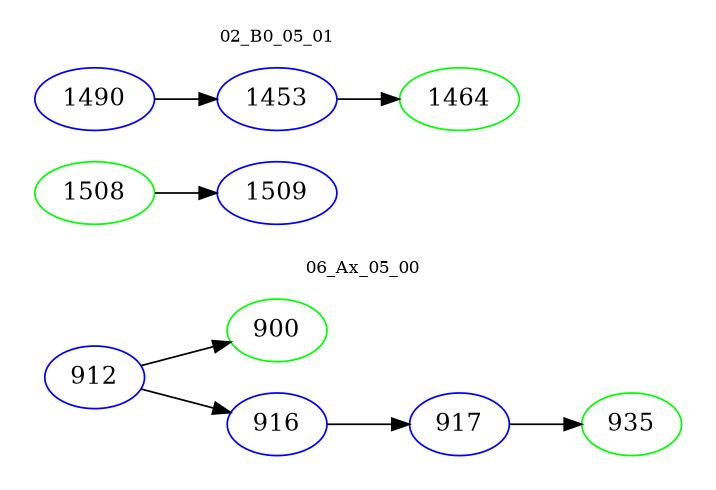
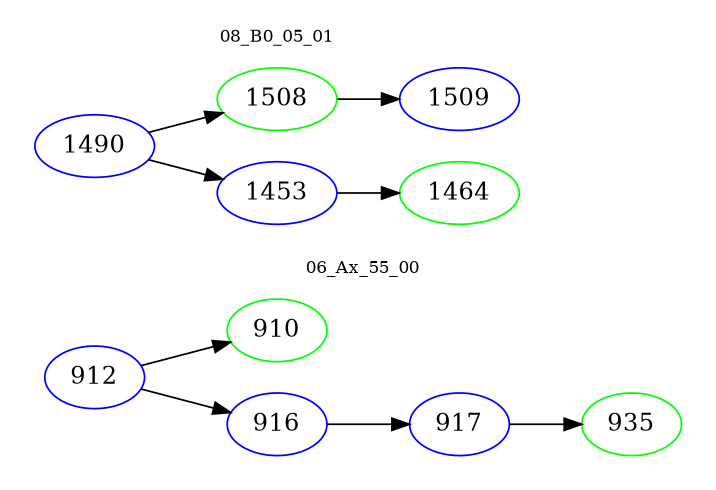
(277, 37) -> (277, 37)
none -> (177, 125)
(363, 269) -> (363, 269)
(277, 330) -> (277, 330)
